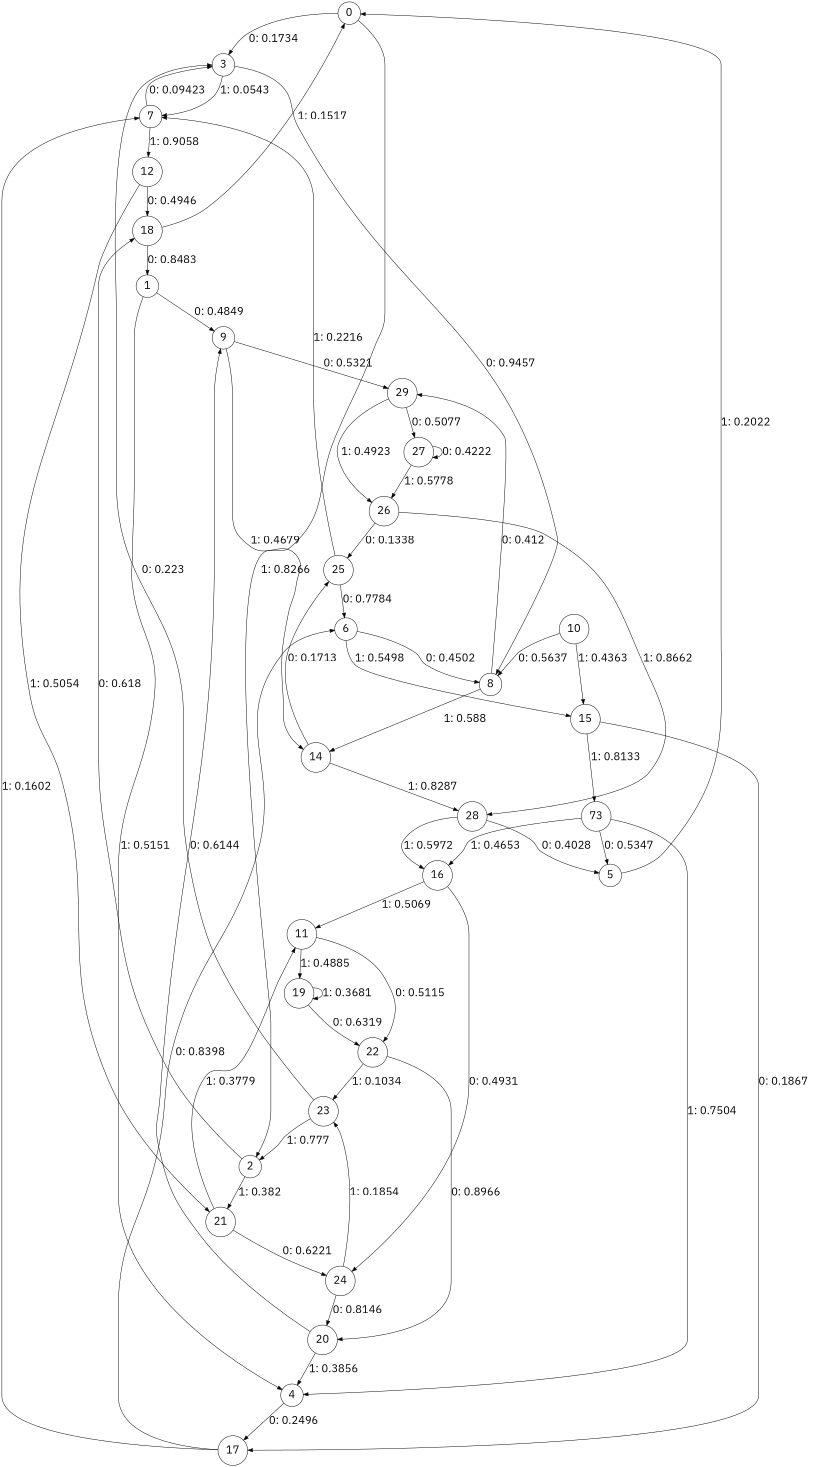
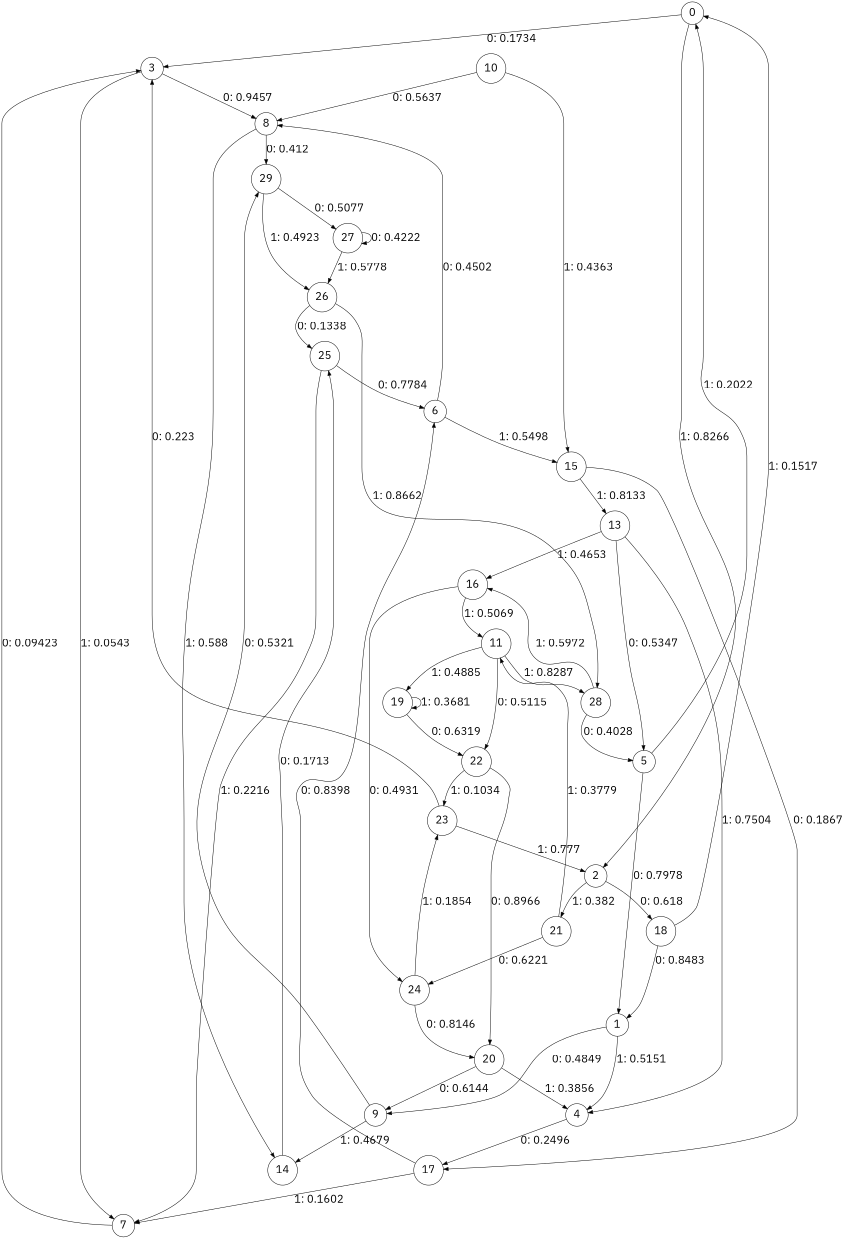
(147, 172) -> none
(392, 786) -> (527, 681)
(596, 816) -> (615, 526)
none -> (631, 891)
